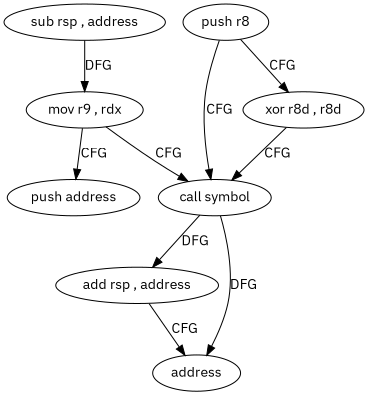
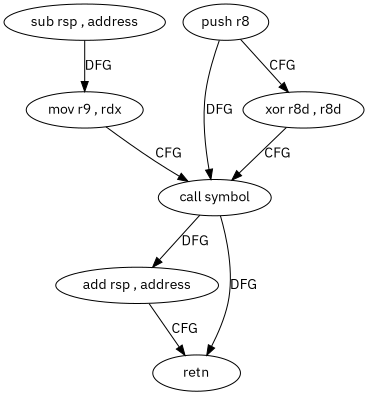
(220, 110) -> (220, 110)
(74, 198) -> none
(197, 373) -> (197, 373)
